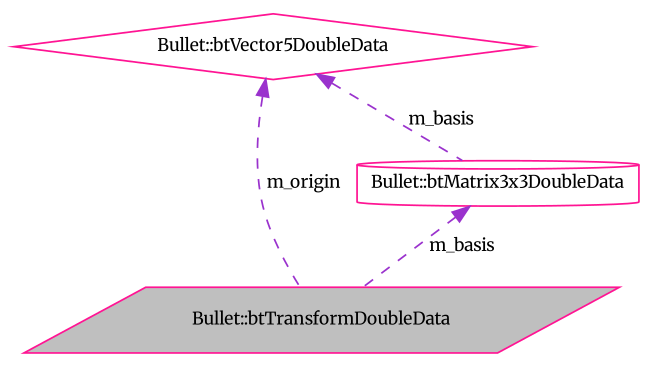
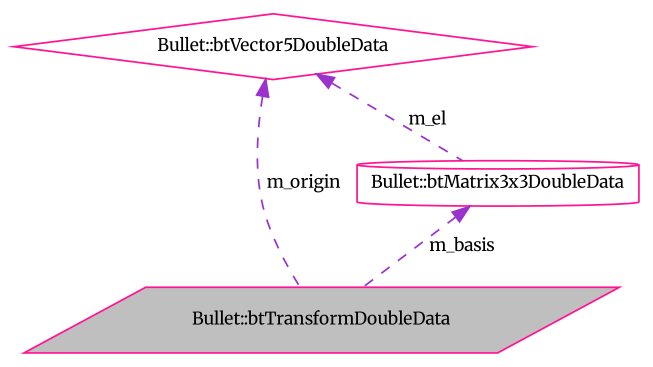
(440, 120) -> (426, 120)
